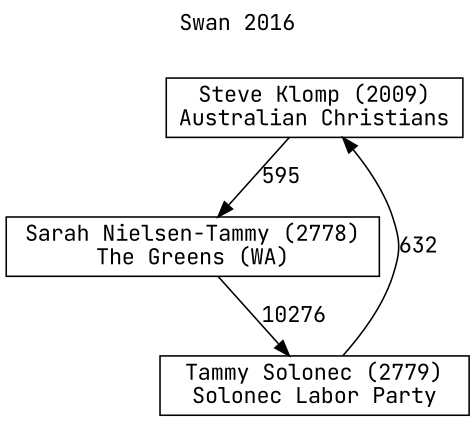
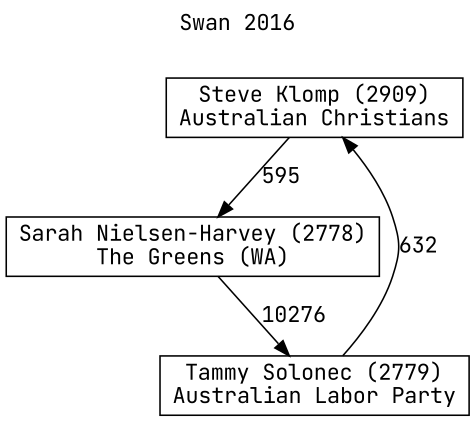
(315, 108) -> (315, 108)
(193, 247) -> (193, 247)
(315, 386) -> (315, 386)
